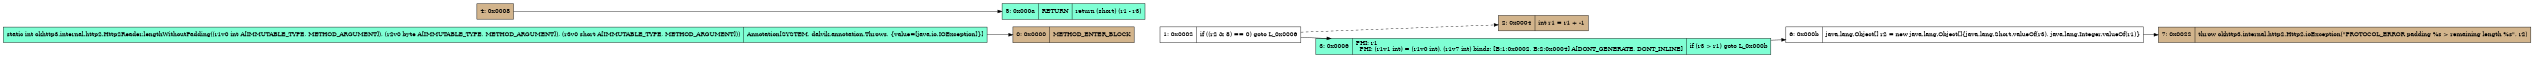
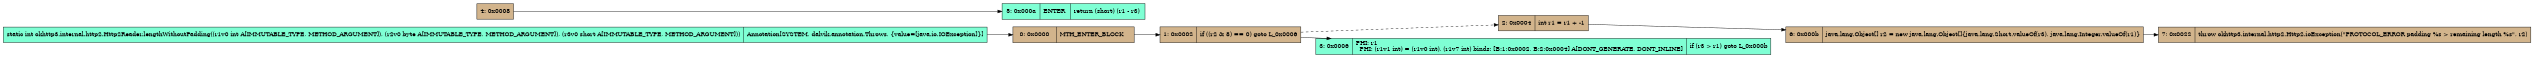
(1055, 11) -> (1054, 11)
(1092, 35) -> (1092, 35)
none -> (1145, 35)
(1230, 35) -> (1230, 35)
(1965, 35) -> (1965, 35)
(1776, 40) -> (1685, 27)
